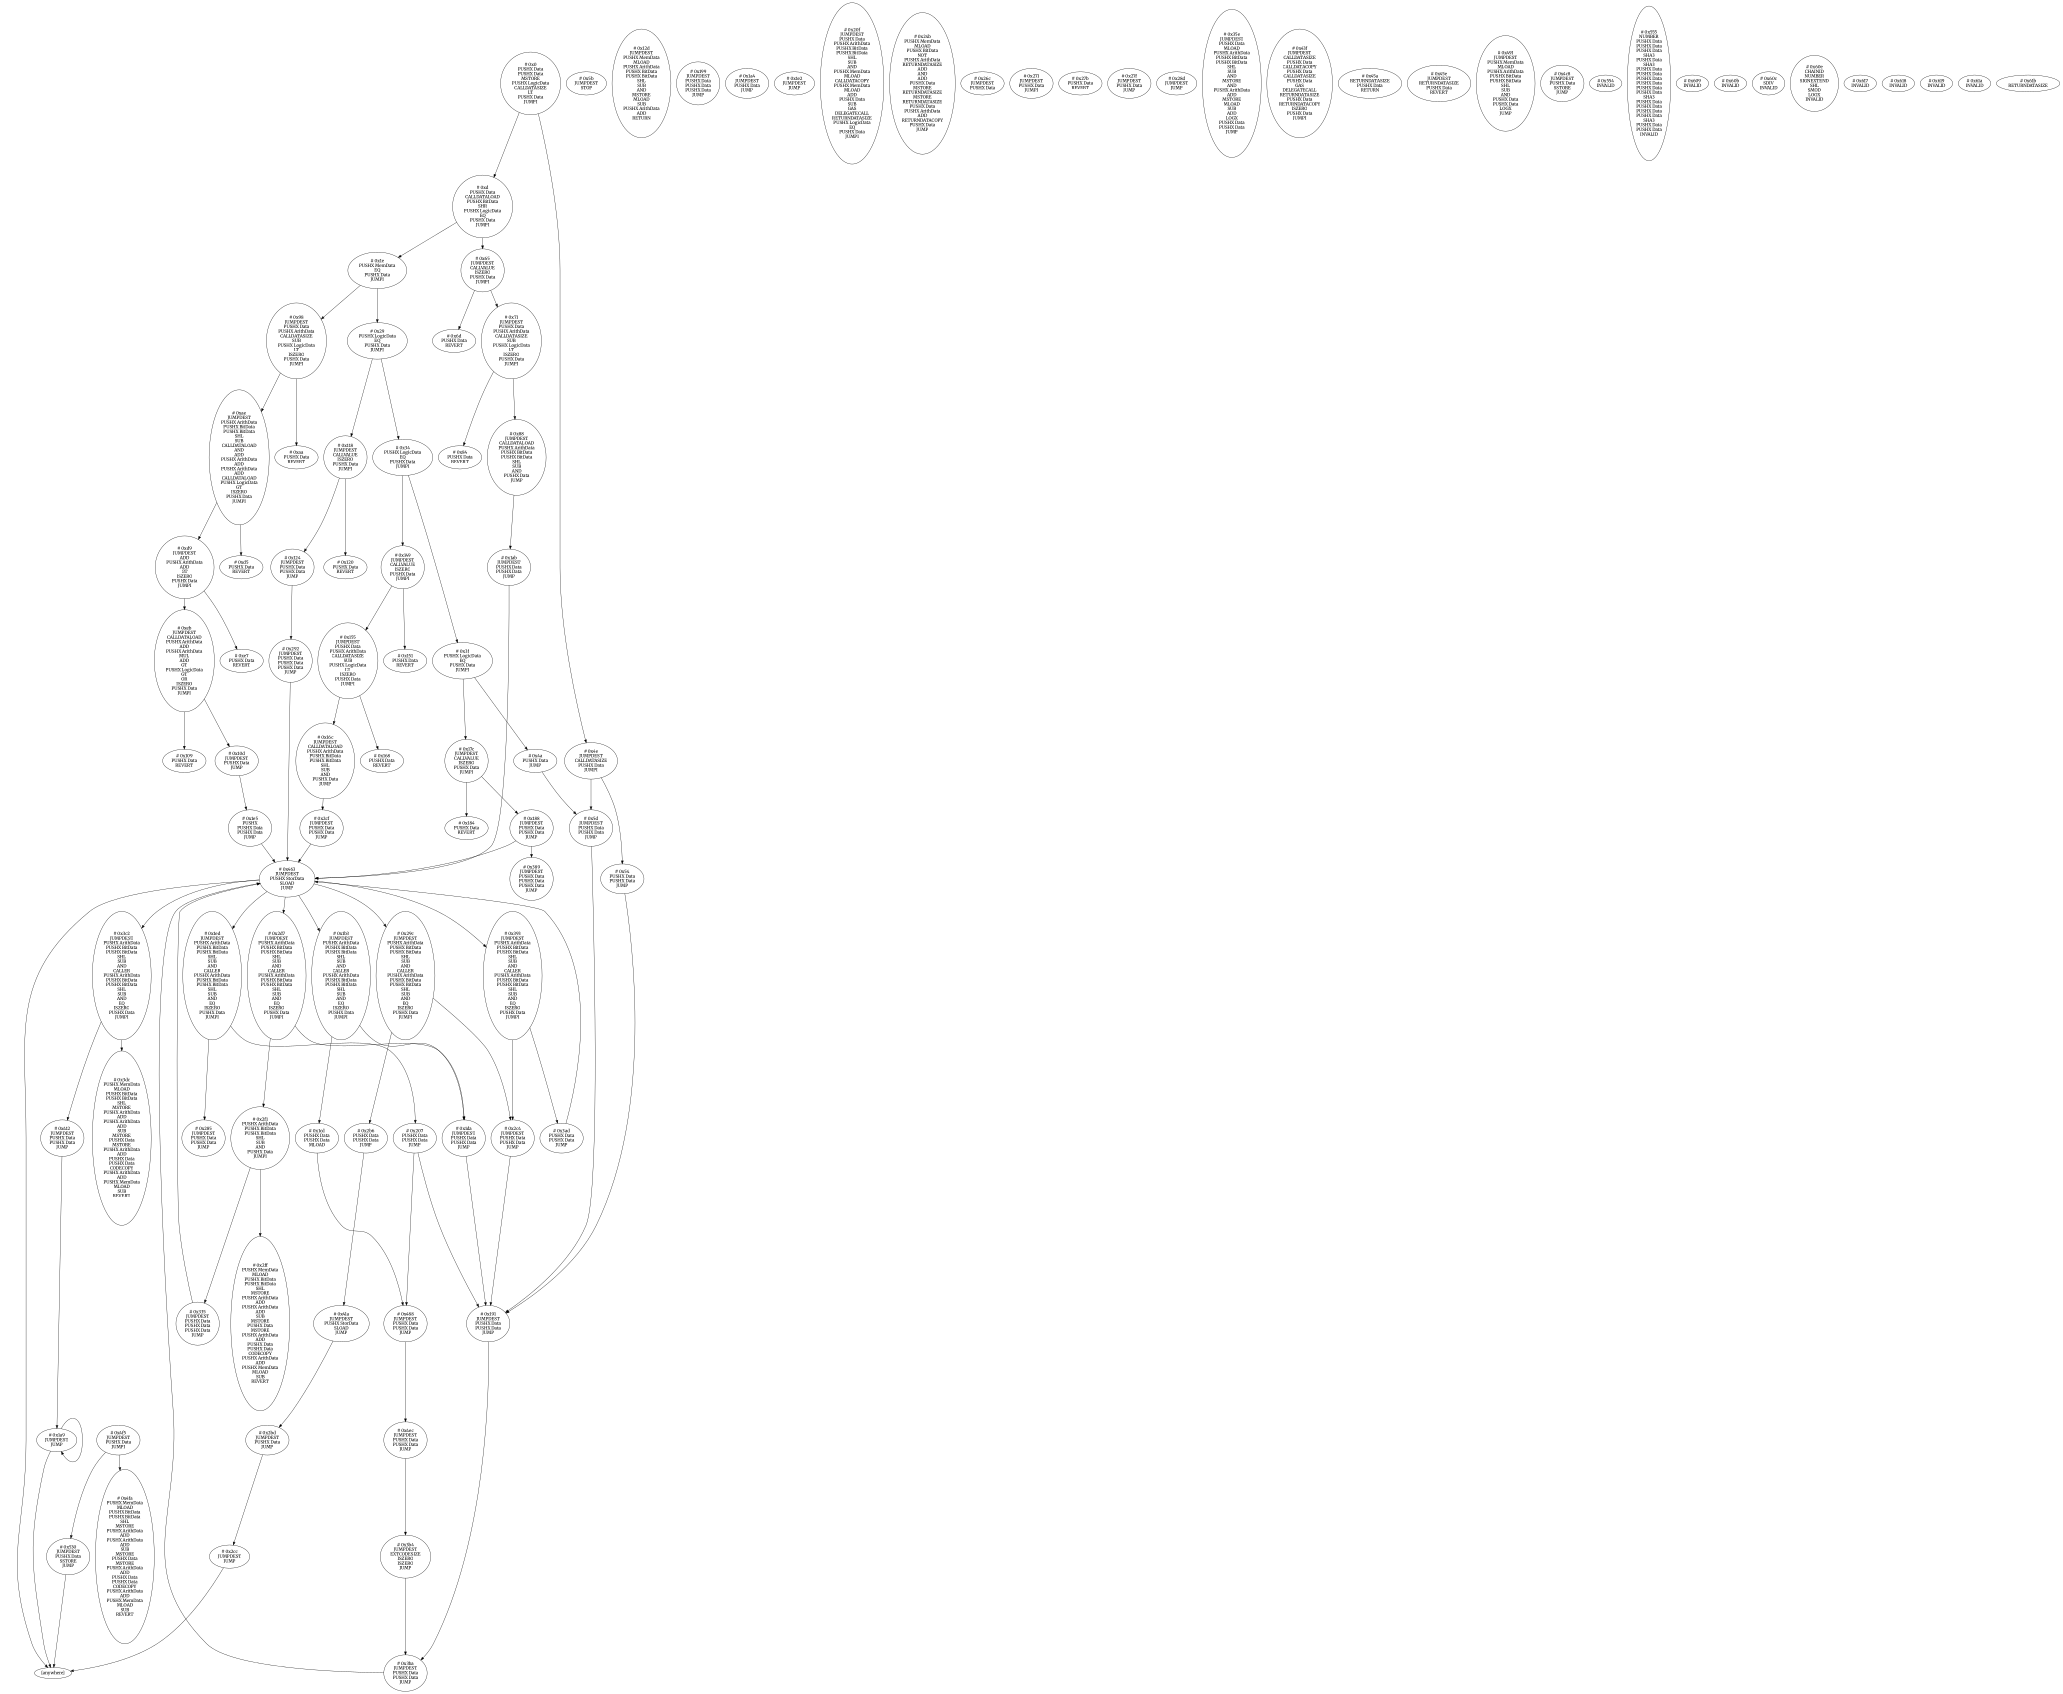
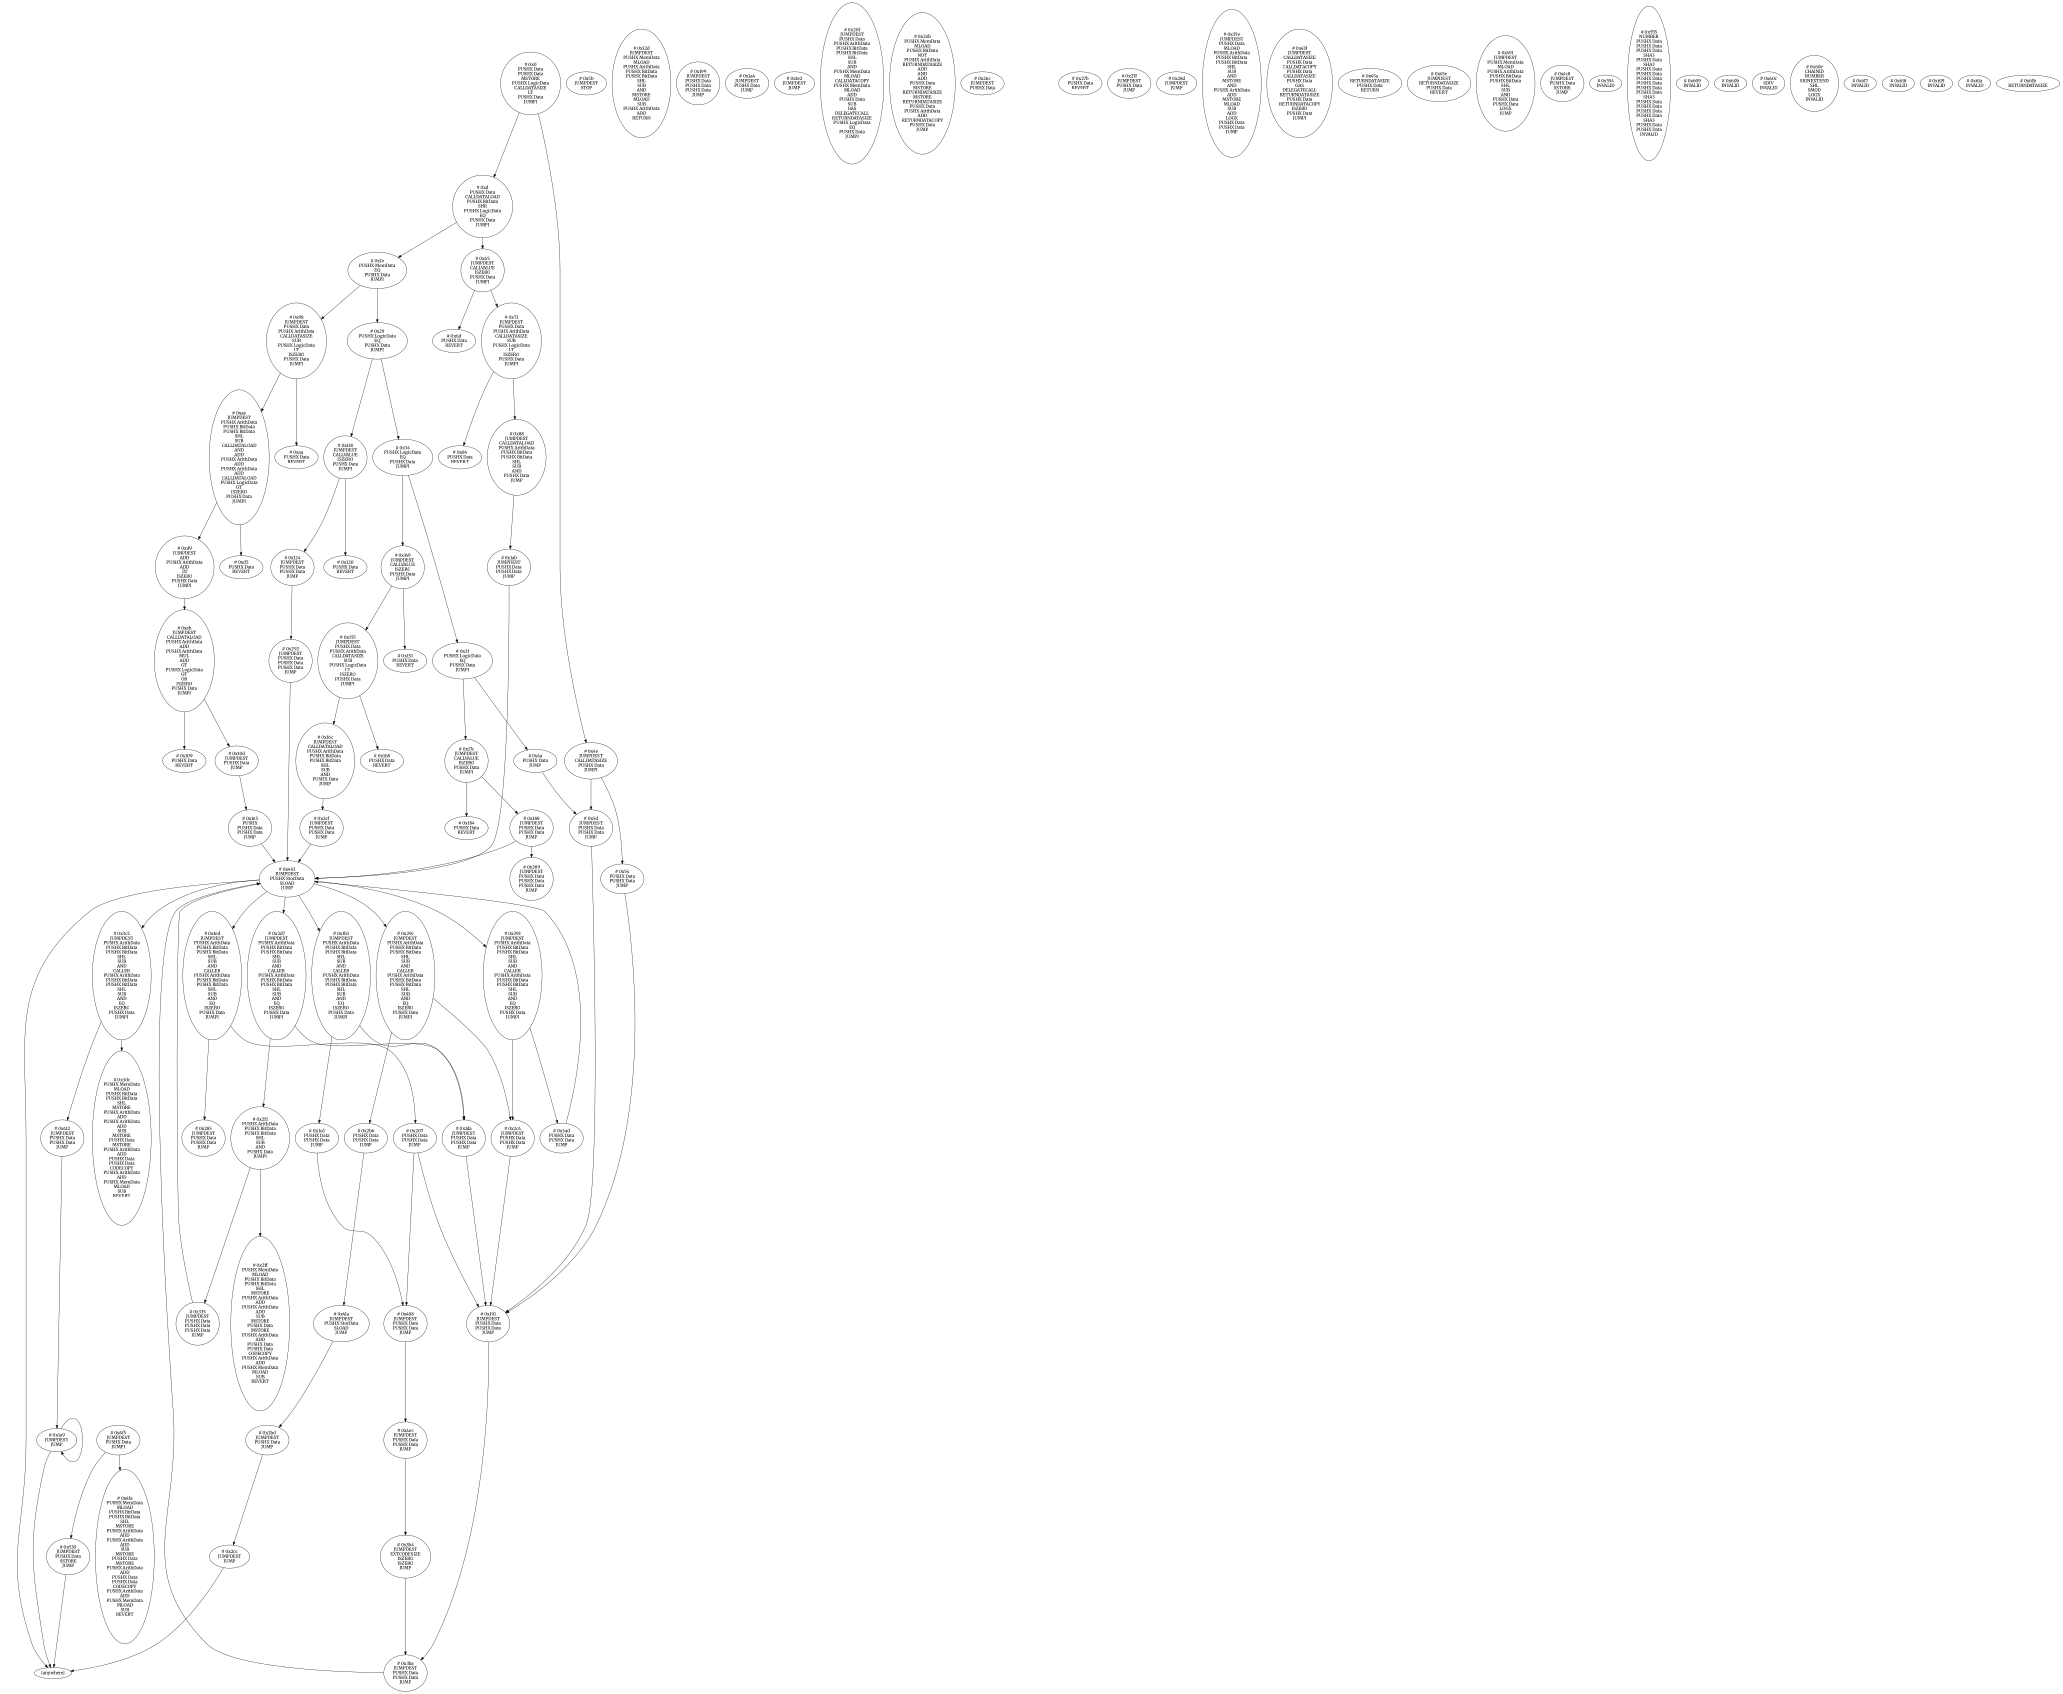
(1031, 83) -> none
(242, 661) -> none
(317, 1138) -> (317, 1138)
